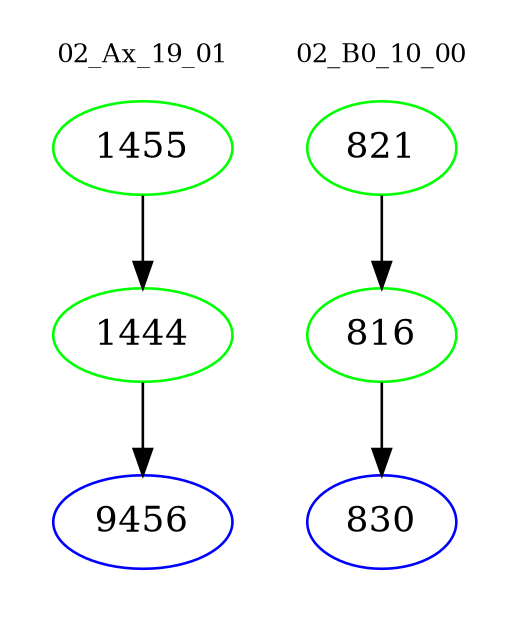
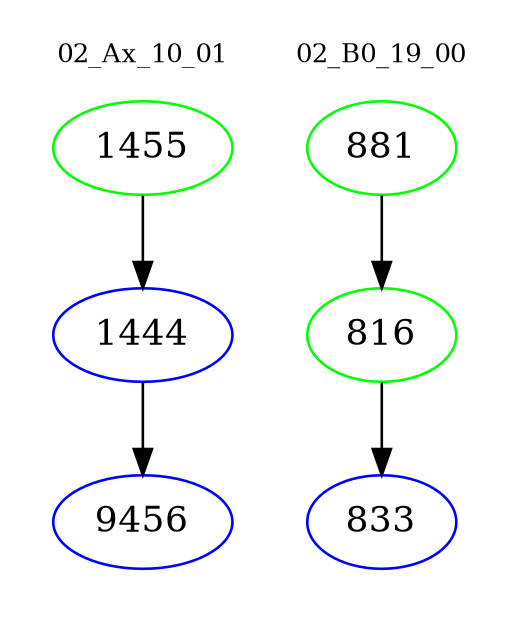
(143, 56) -> (143, 56)
(382, 56) -> (382, 56)
(382, 148) -> (382, 148)
(143, 335) -> (143, 335)
(382, 522) -> (382, 522)
